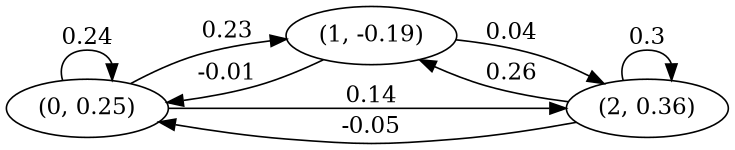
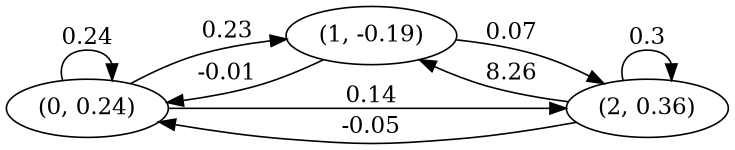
(511, 33) -> (511, 33)
(511, 74) -> (511, 74)
(87, 108) -> (87, 108)
